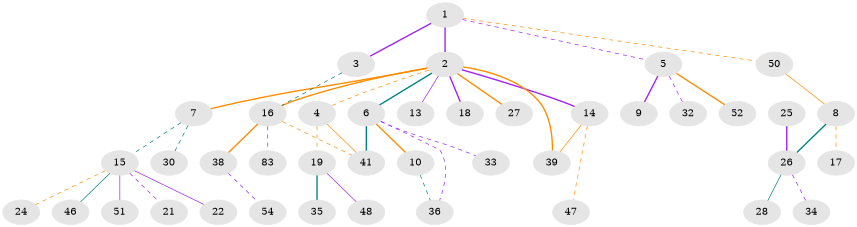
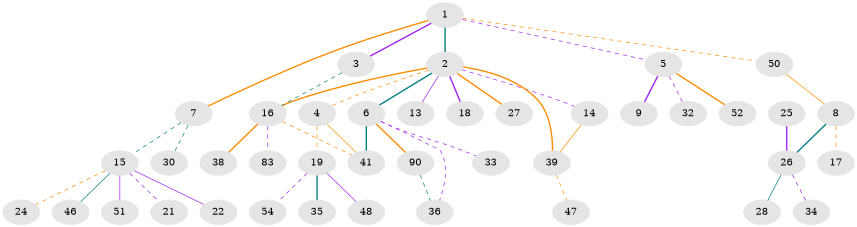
(445, 40) -> (445, 40)
(502, 82) -> (502, 82)
(330, 85) -> (316, 58)
(416, 163) -> (416, 163)
(580, 163) -> (561, 188)
(243, 188) -> (292, 188)
